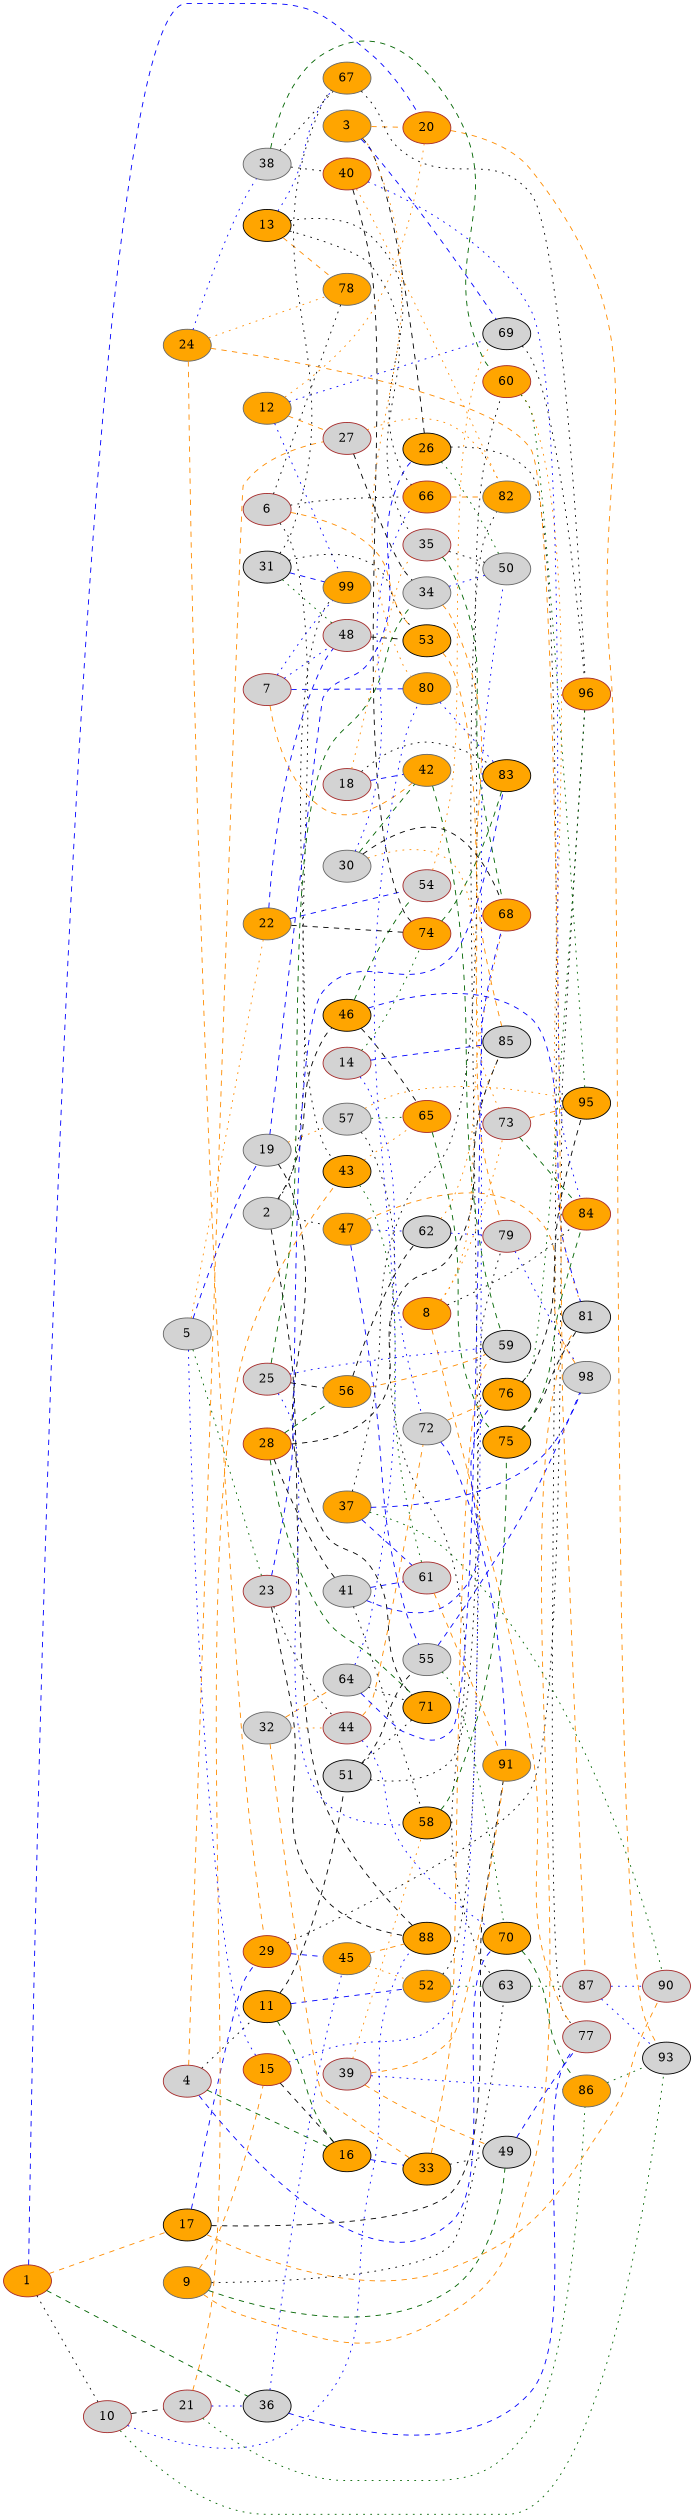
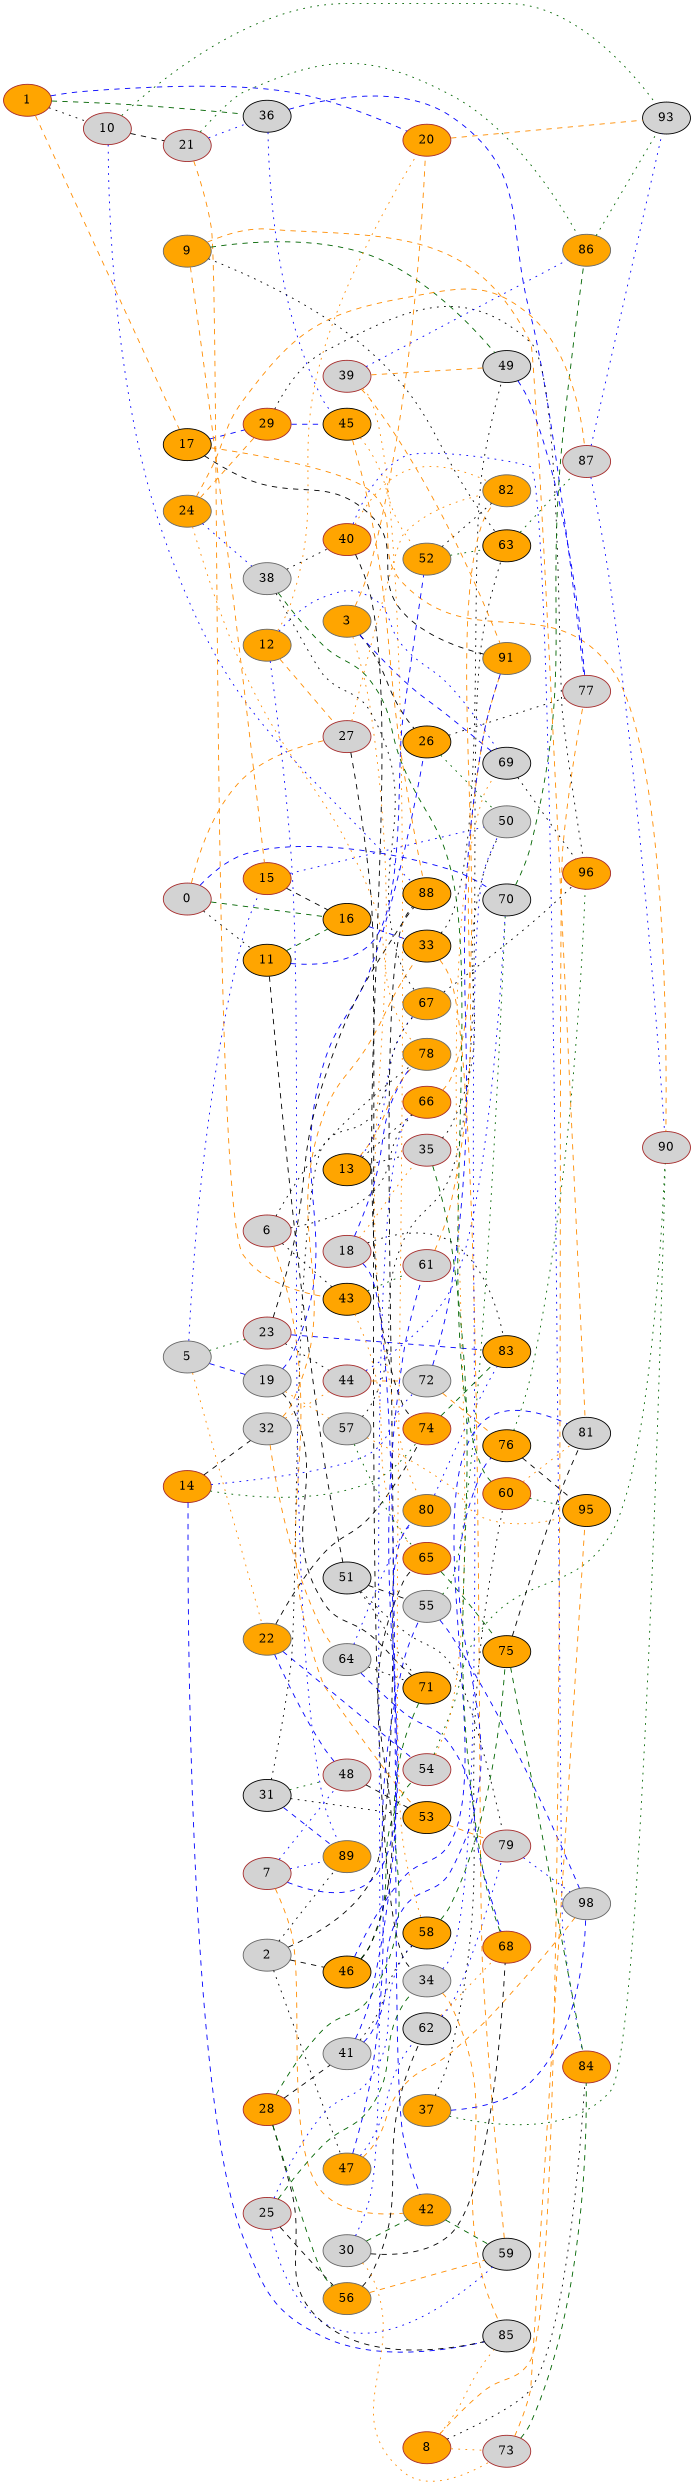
(347, 588) -> (347, 1857)
(347, 1063) -> (187, 1487)
none -> (381, 1150)
none -> (227, 1458)
none -> (625, 1498)
(377, 1533) -> none
(507, 1938) -> (507, 900)
(347, 1959) -> (347, 424)
(507, 1986) -> (507, 546)
(187, 2081) -> (187, 899)
